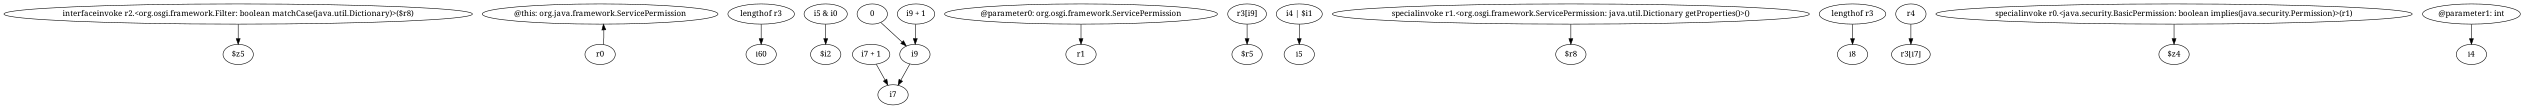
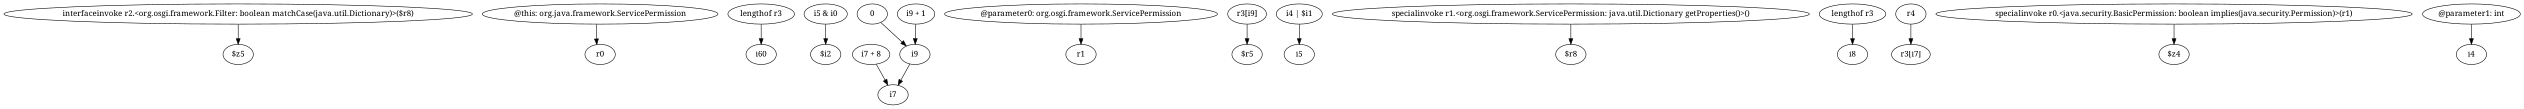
(604, 37) -> (596, 32)
(871, 54) -> (871, 54)
